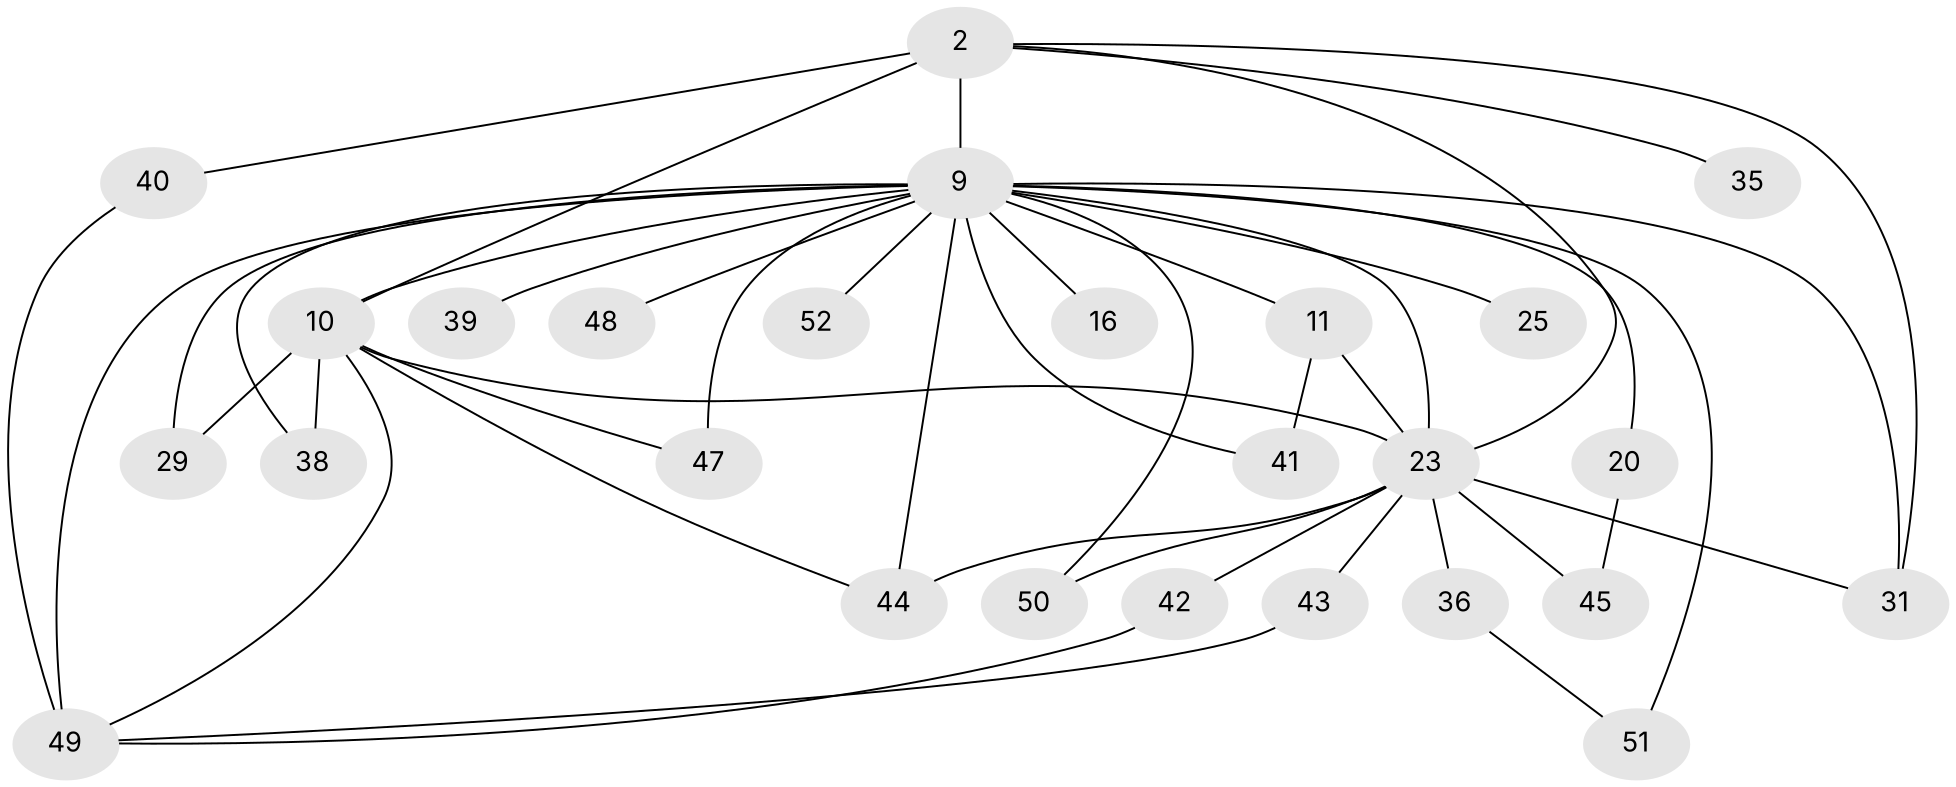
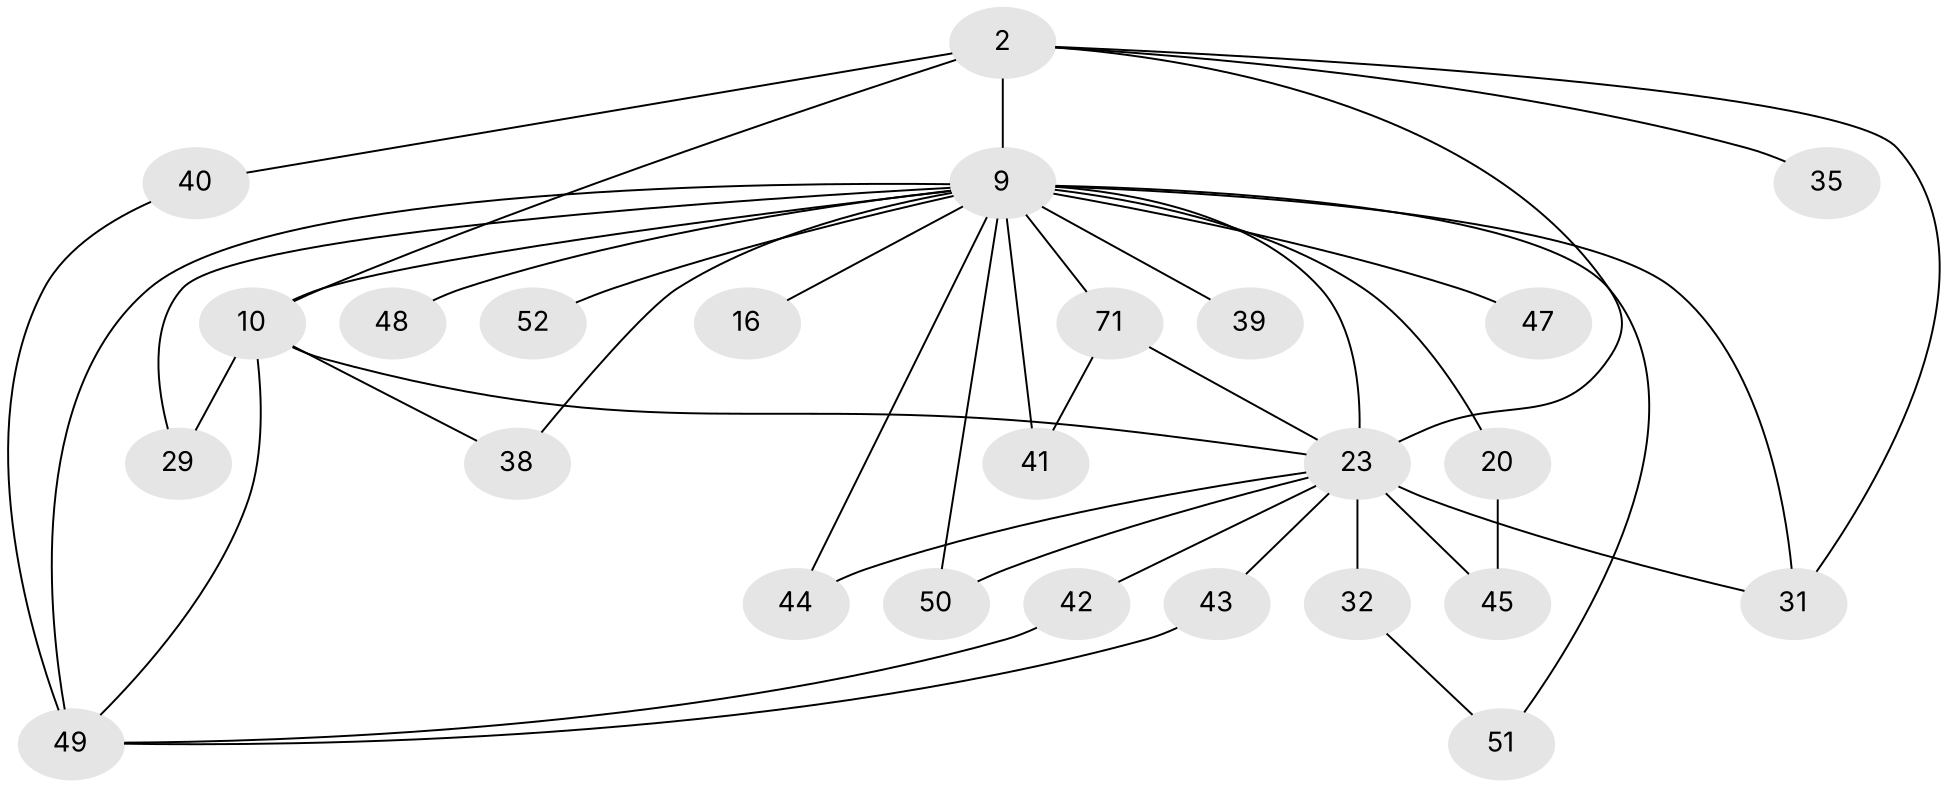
(1319, 323) -> (1110, 323)
(1533, 323) -> none
(511, 402) -> none
(599, 479) -> none
(1455, 604) -> (1357, 604)
